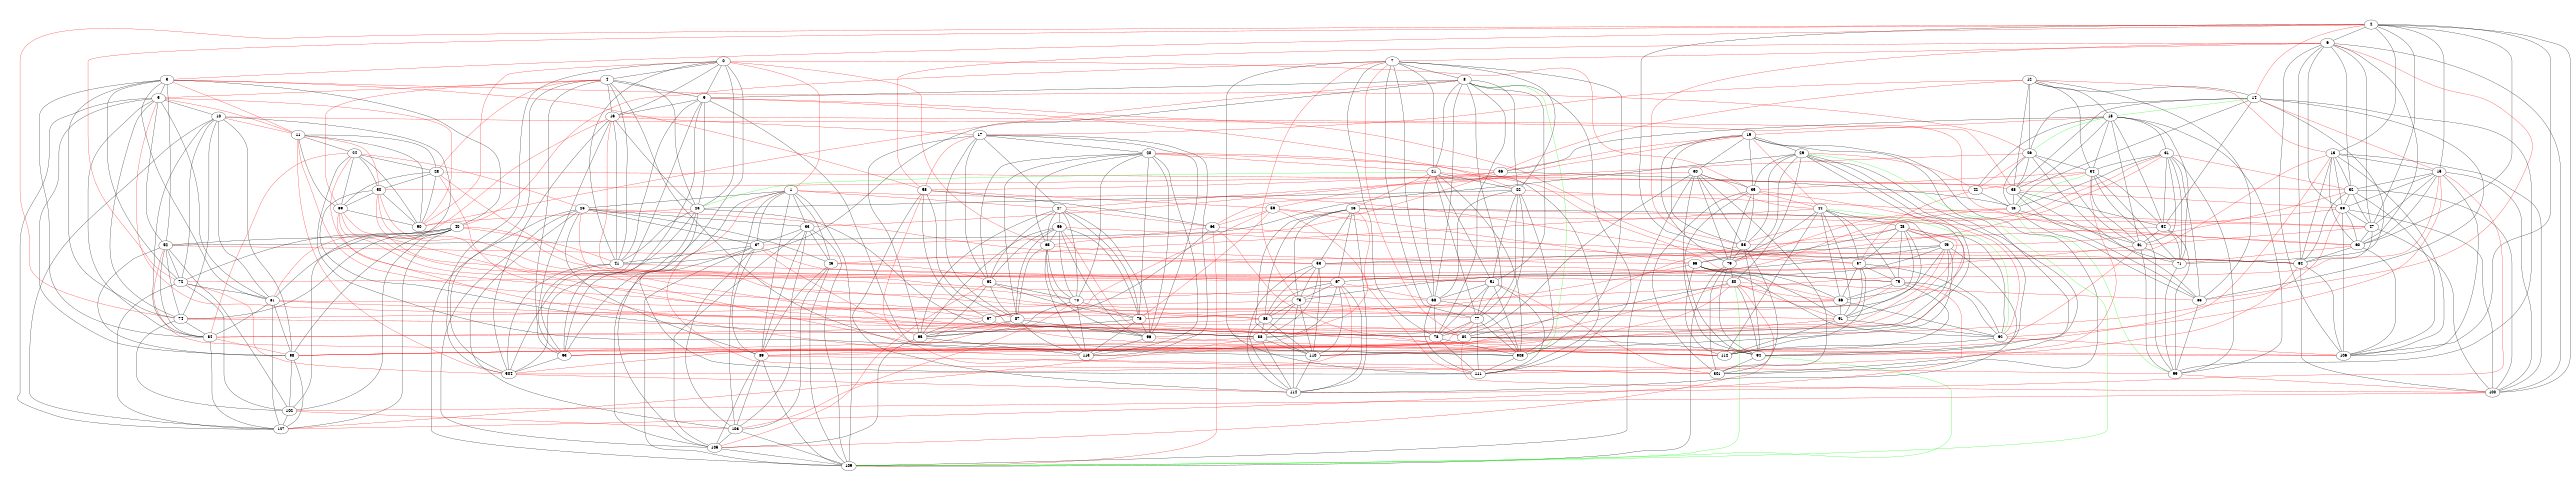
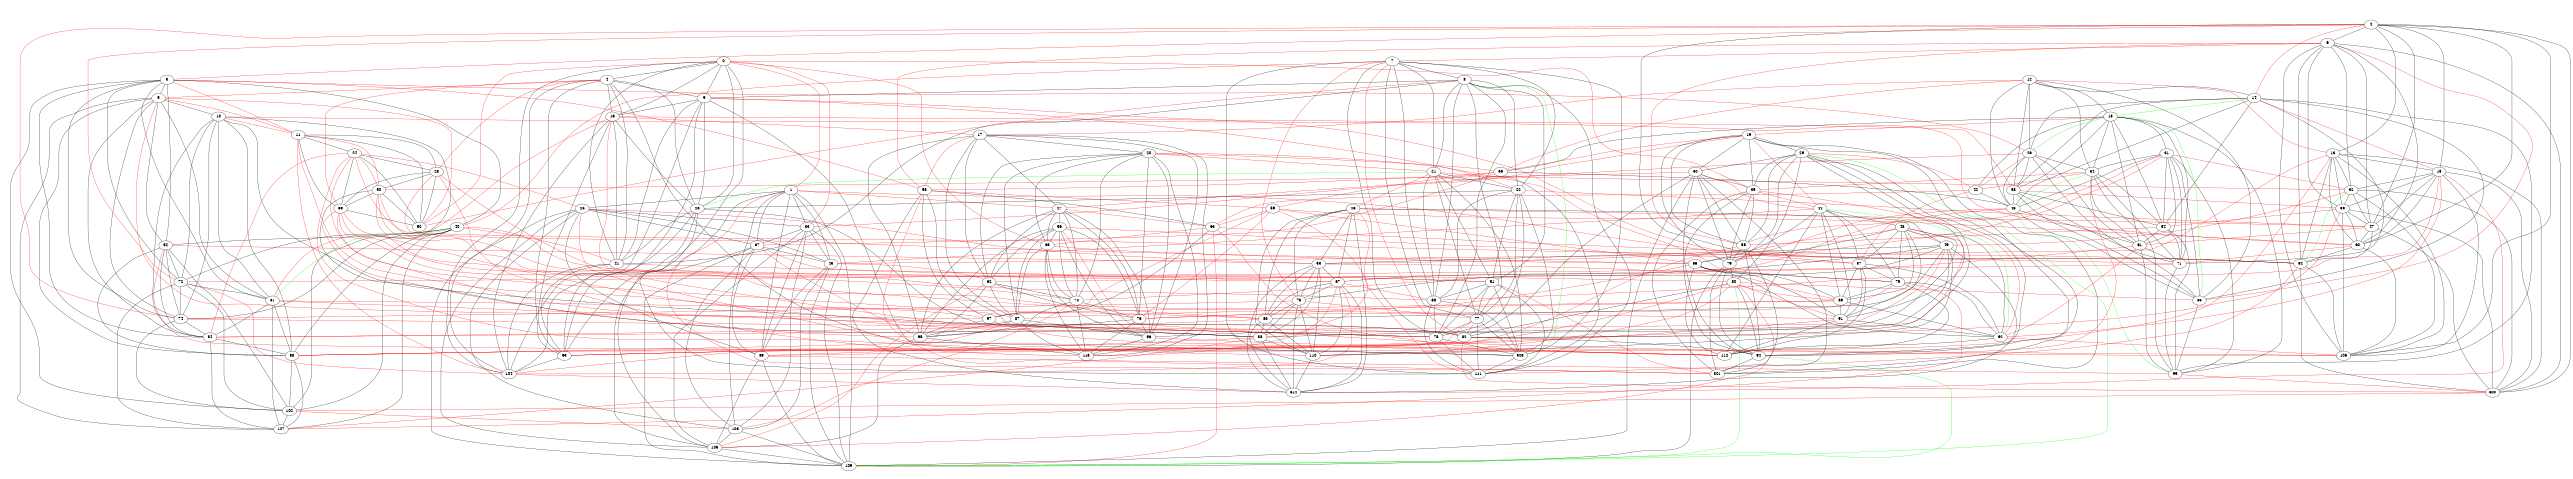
none -> (829, 108)
none -> (1991, 138)
(370, 170) -> (370, 170)
(1186, 176) -> (1258, 245)
none -> (2193, 177)
(571, 215) -> none
(2323, 223) -> (2323, 223)
(987, 237) -> (1749, 163)
(354, 240) -> (354, 240)
none -> (1001, 249)
(674, 256) -> (789, 253)
none -> (1327, 272)
none -> (18, 297)
none -> (181, 301)
none -> (595, 315)
(1311, 327) -> (1311, 327)
(1756, 328) -> (1756, 328)
(750, 340) -> (750, 340)
(31, 342) -> (695, 309)
(253, 347) -> (253, 347)
(509, 374) -> (509, 374)
(749, 391) -> none
(1293, 393) -> (1293, 393)
(2493, 393) -> (2493, 393)
